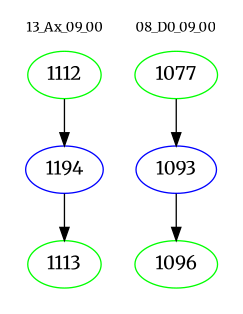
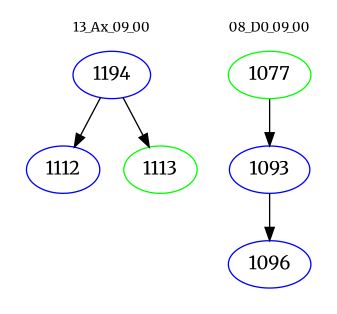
(64, 75) -> (63, 170)
(64, 116) -> (91, 116)
(176, 264) -> (270, 264)
